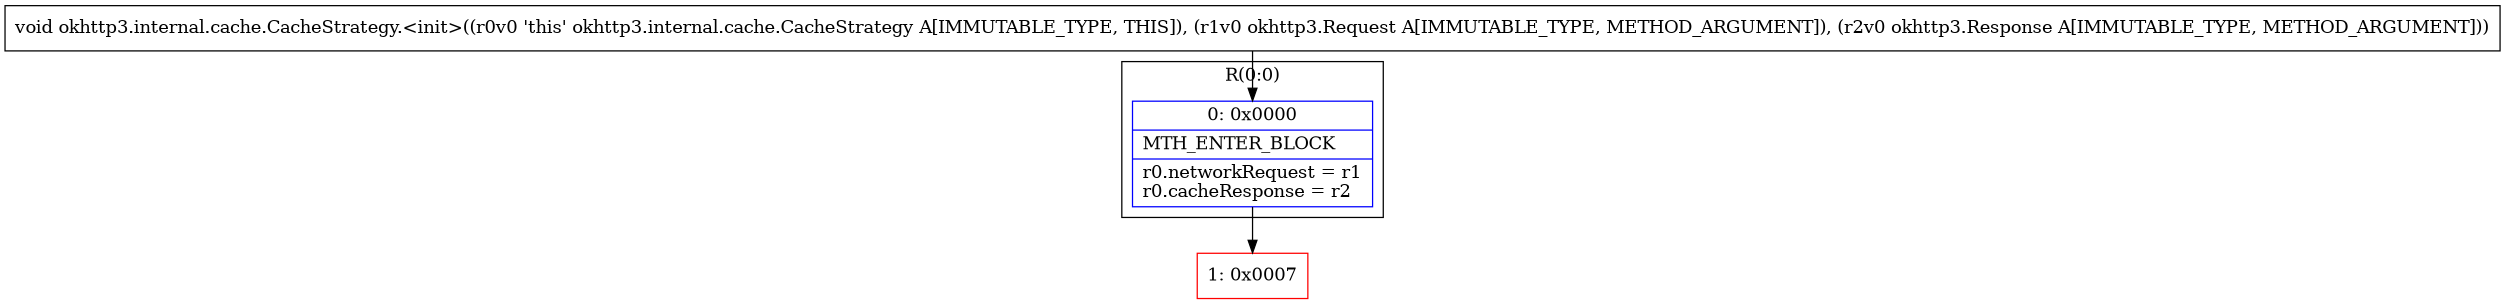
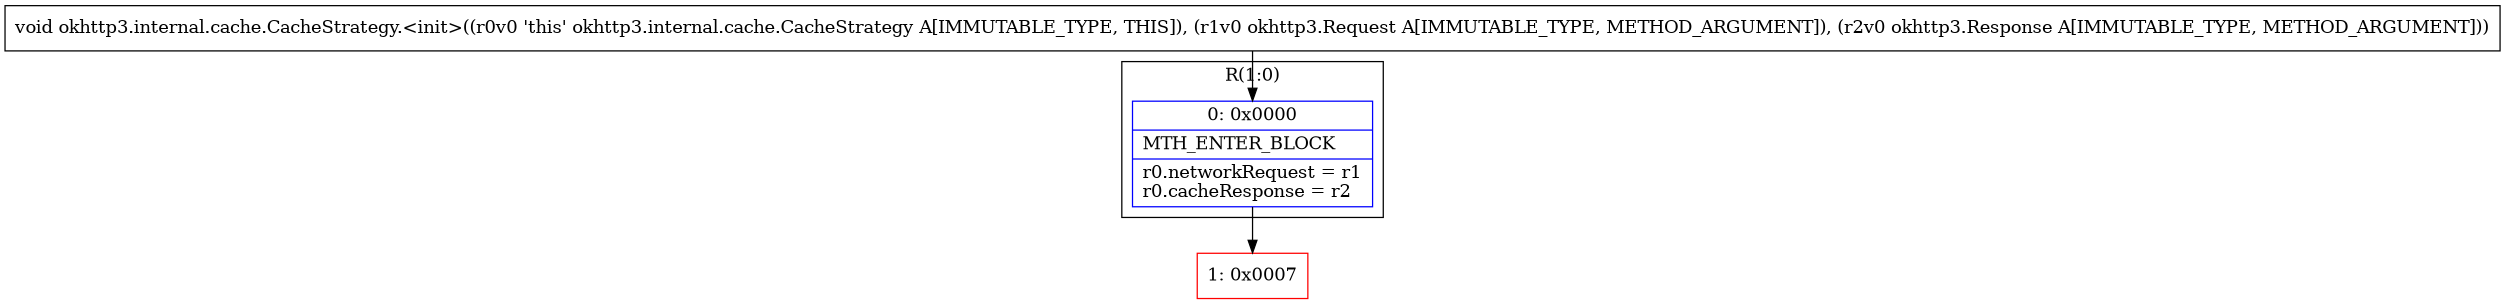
(1253, 76) -> (1253, 76)
